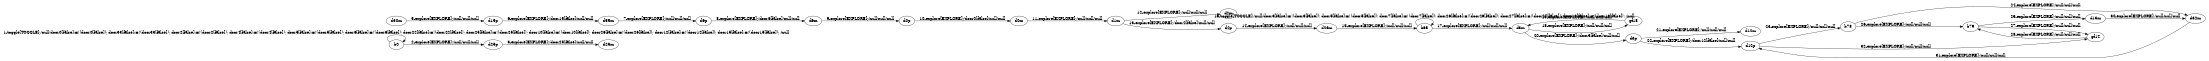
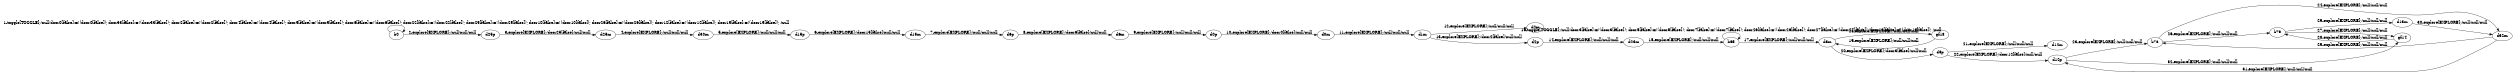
(608, 21) -> (915, 35)
none -> (653, 35)
none -> (2329, 49)
